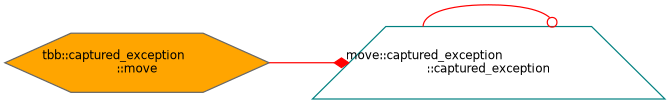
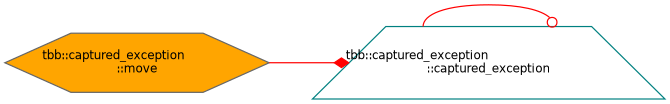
(489, 63) -> (489, 63)
